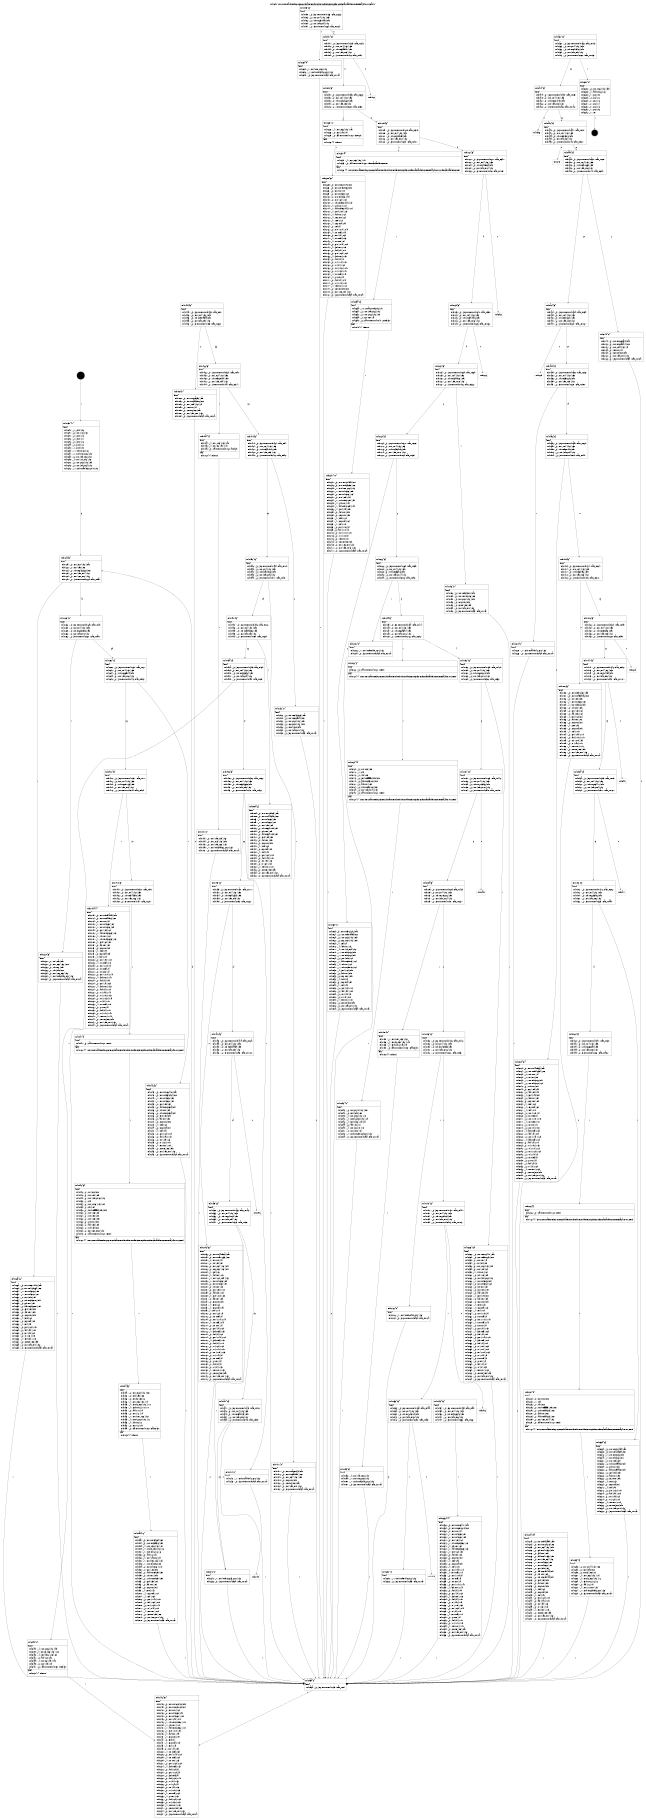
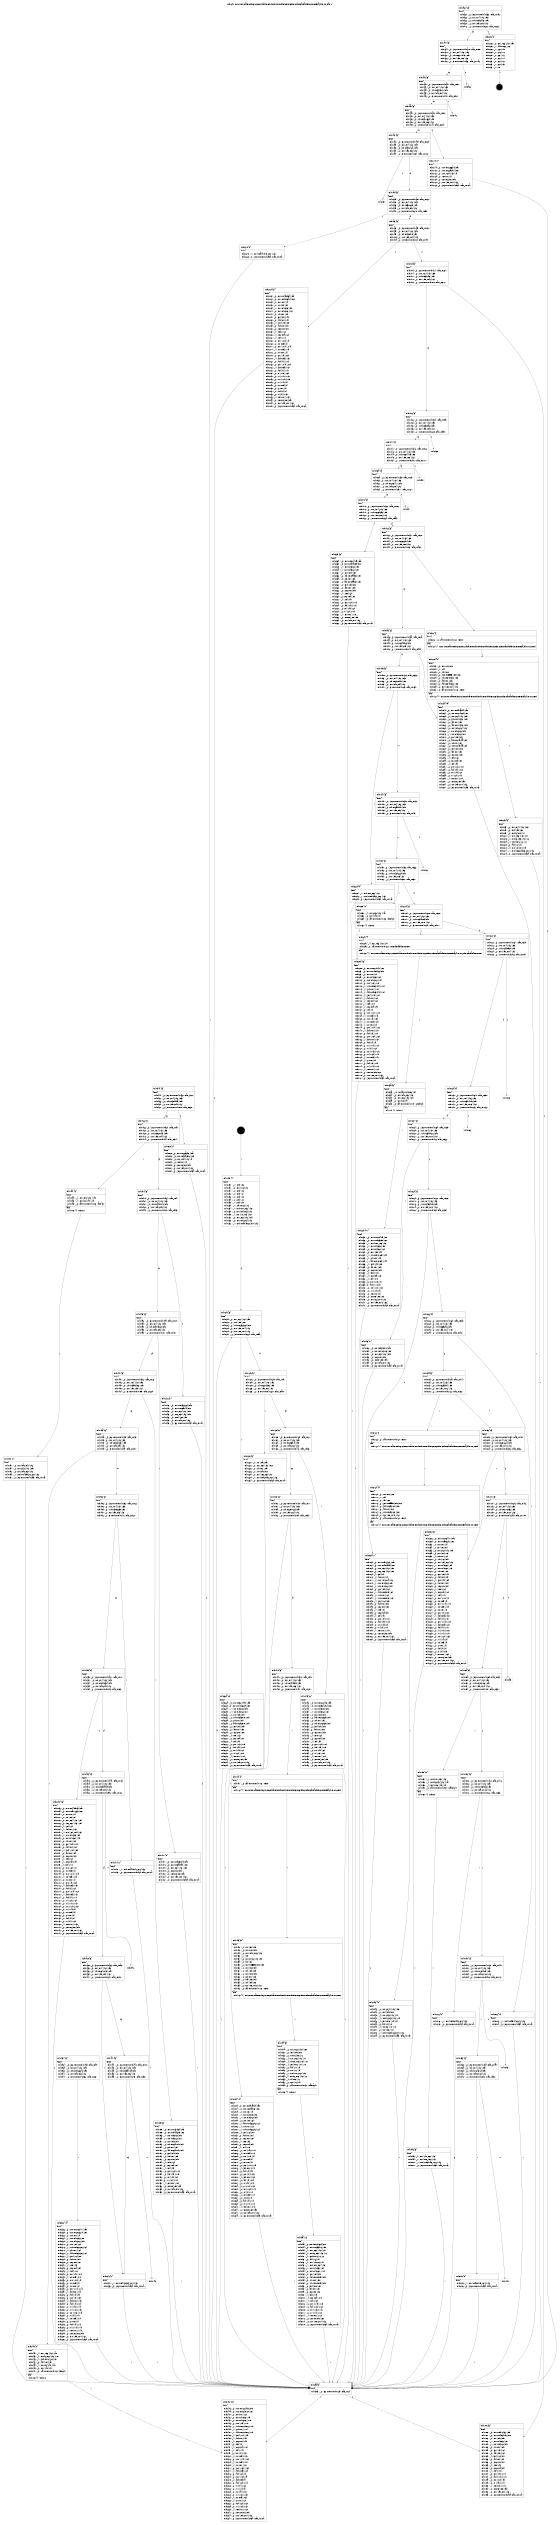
none -> (403, 640)
(520, 1282) -> (412, 2423)
